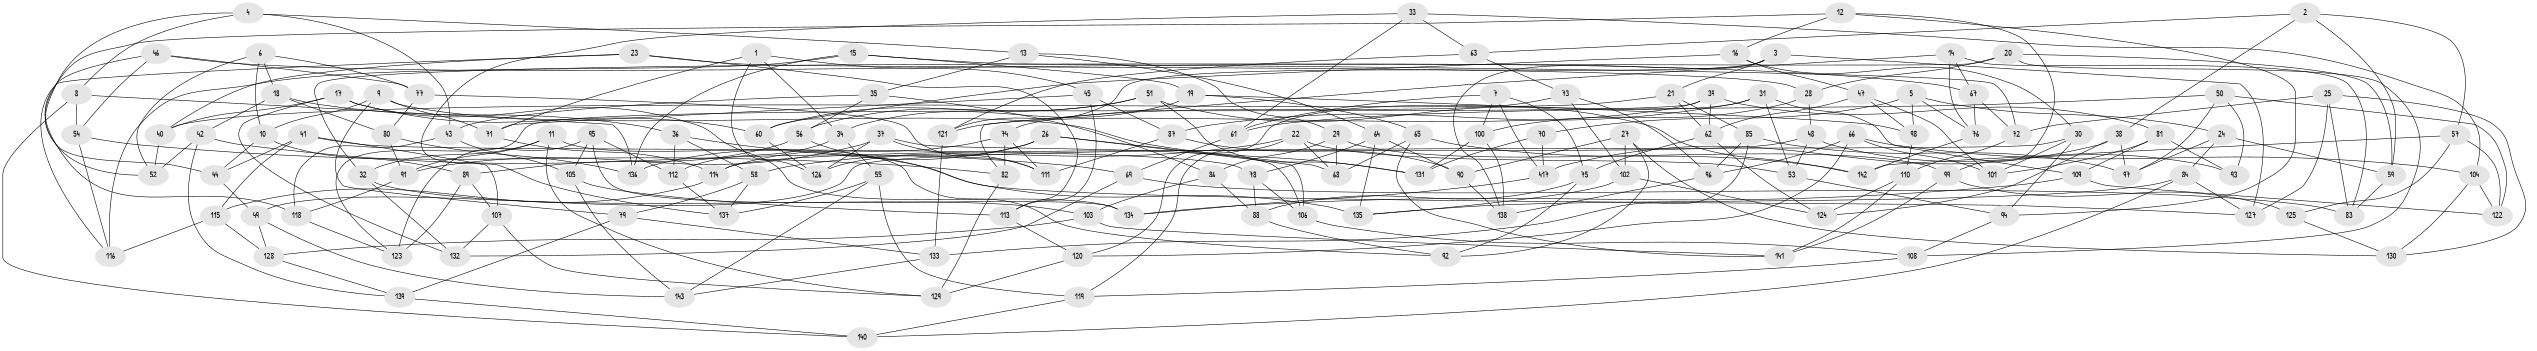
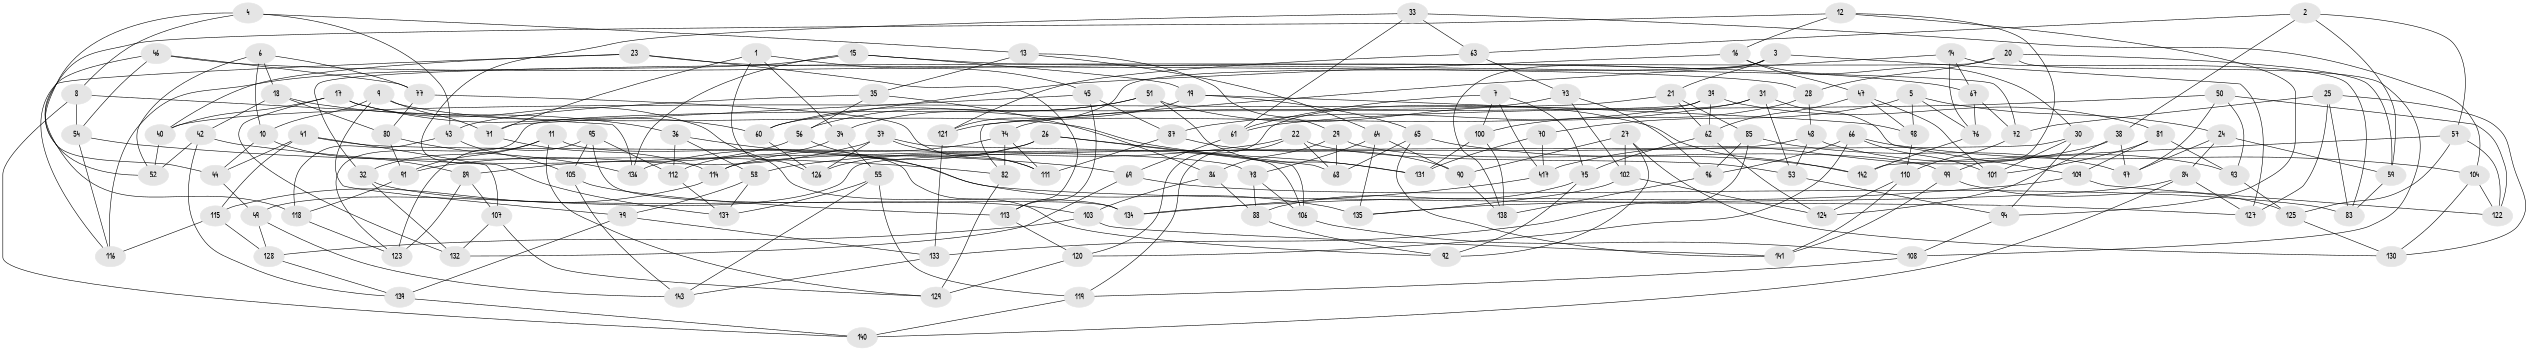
none -> (2263, 196)
